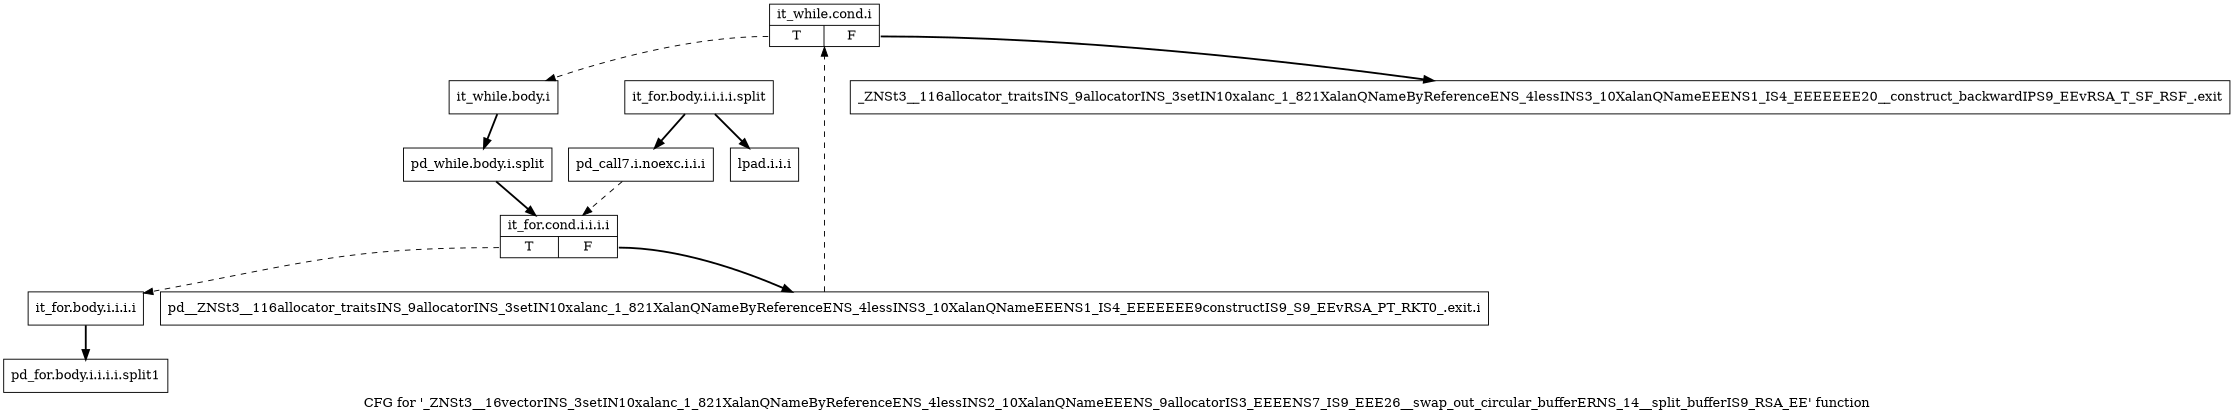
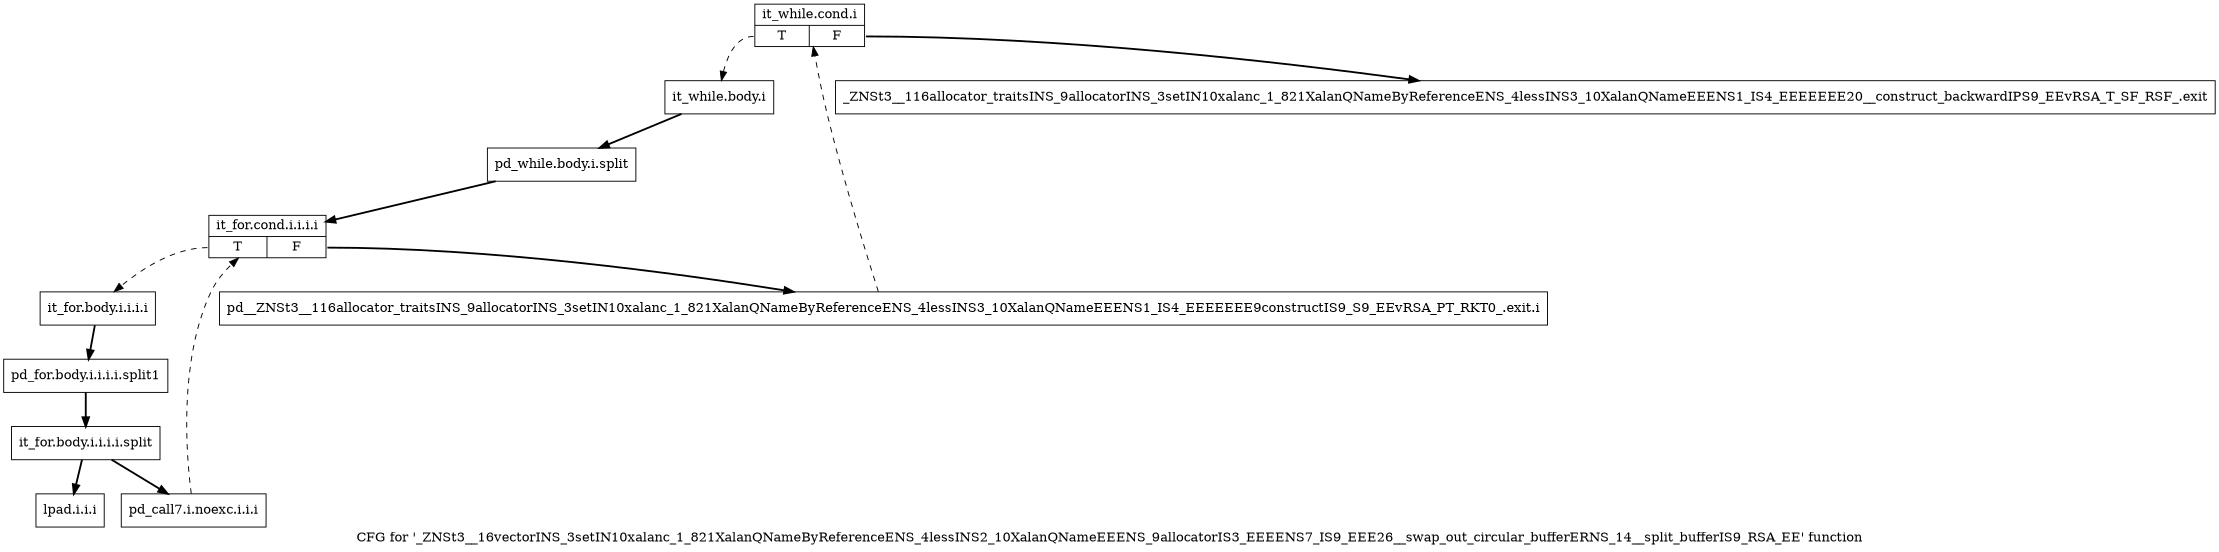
none -> (86, 405)
